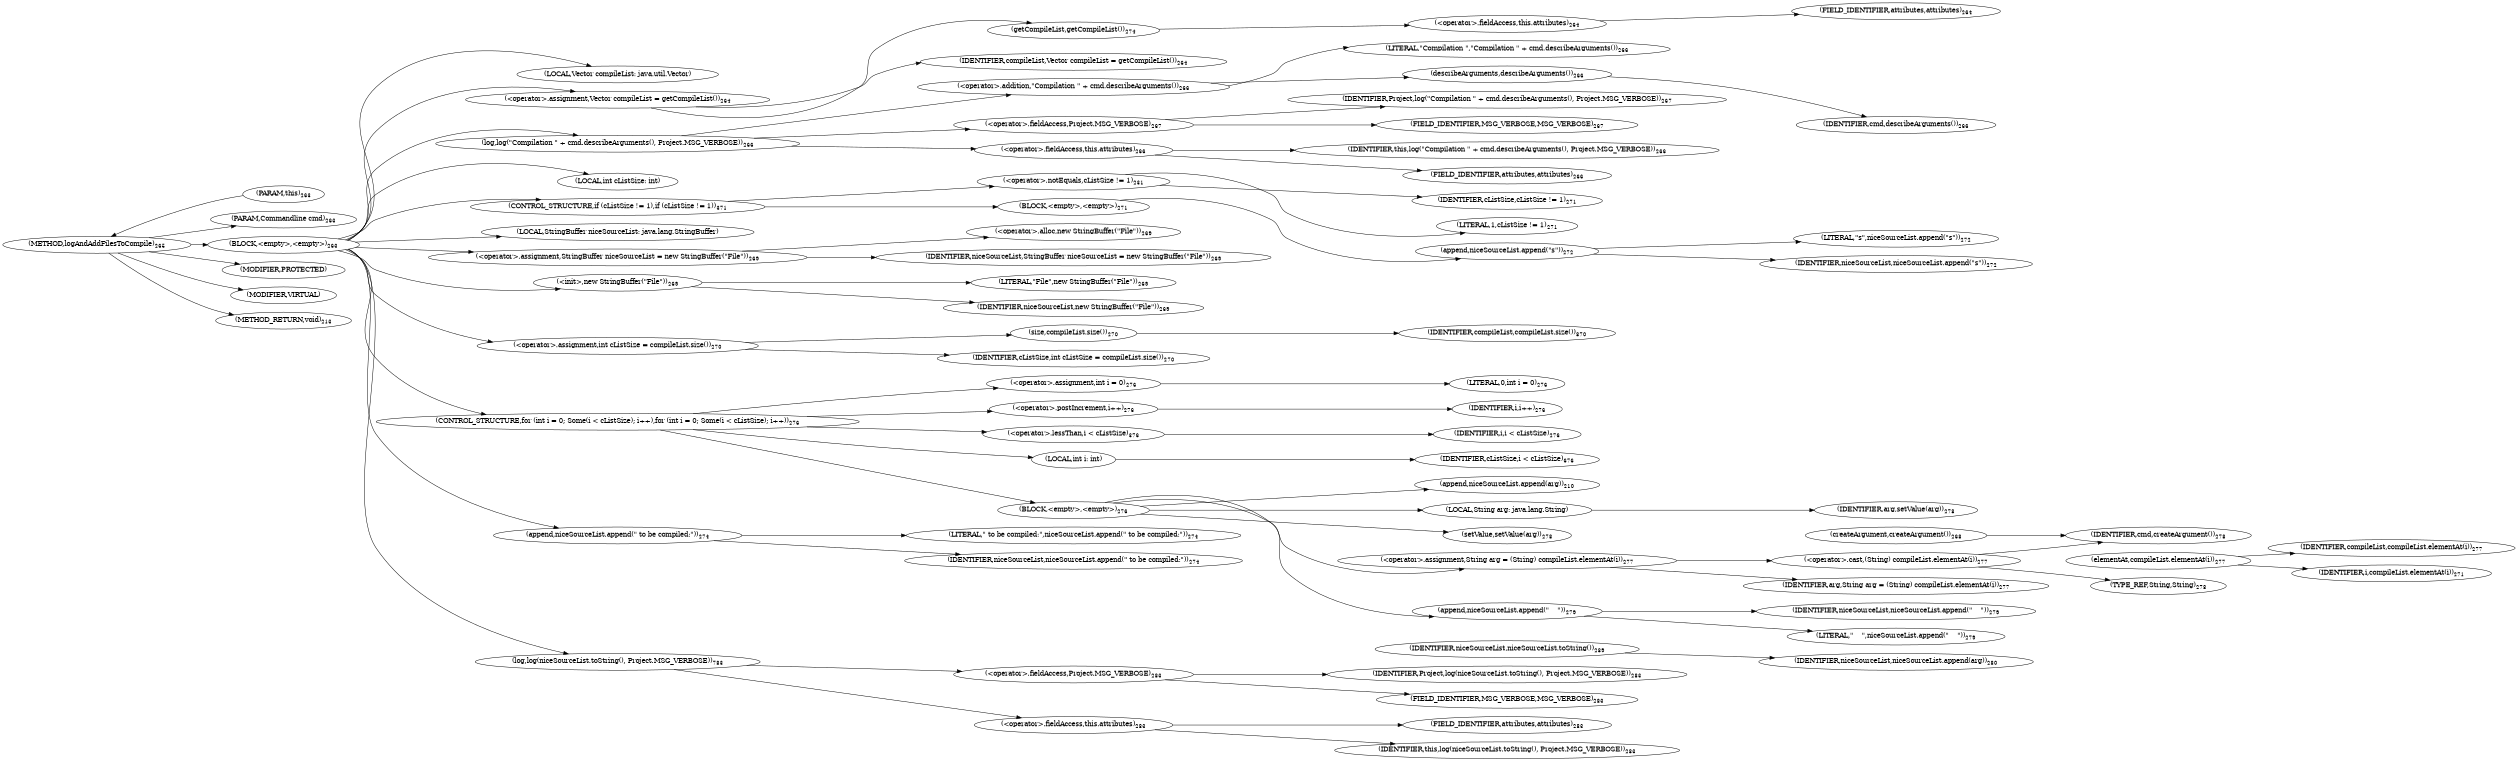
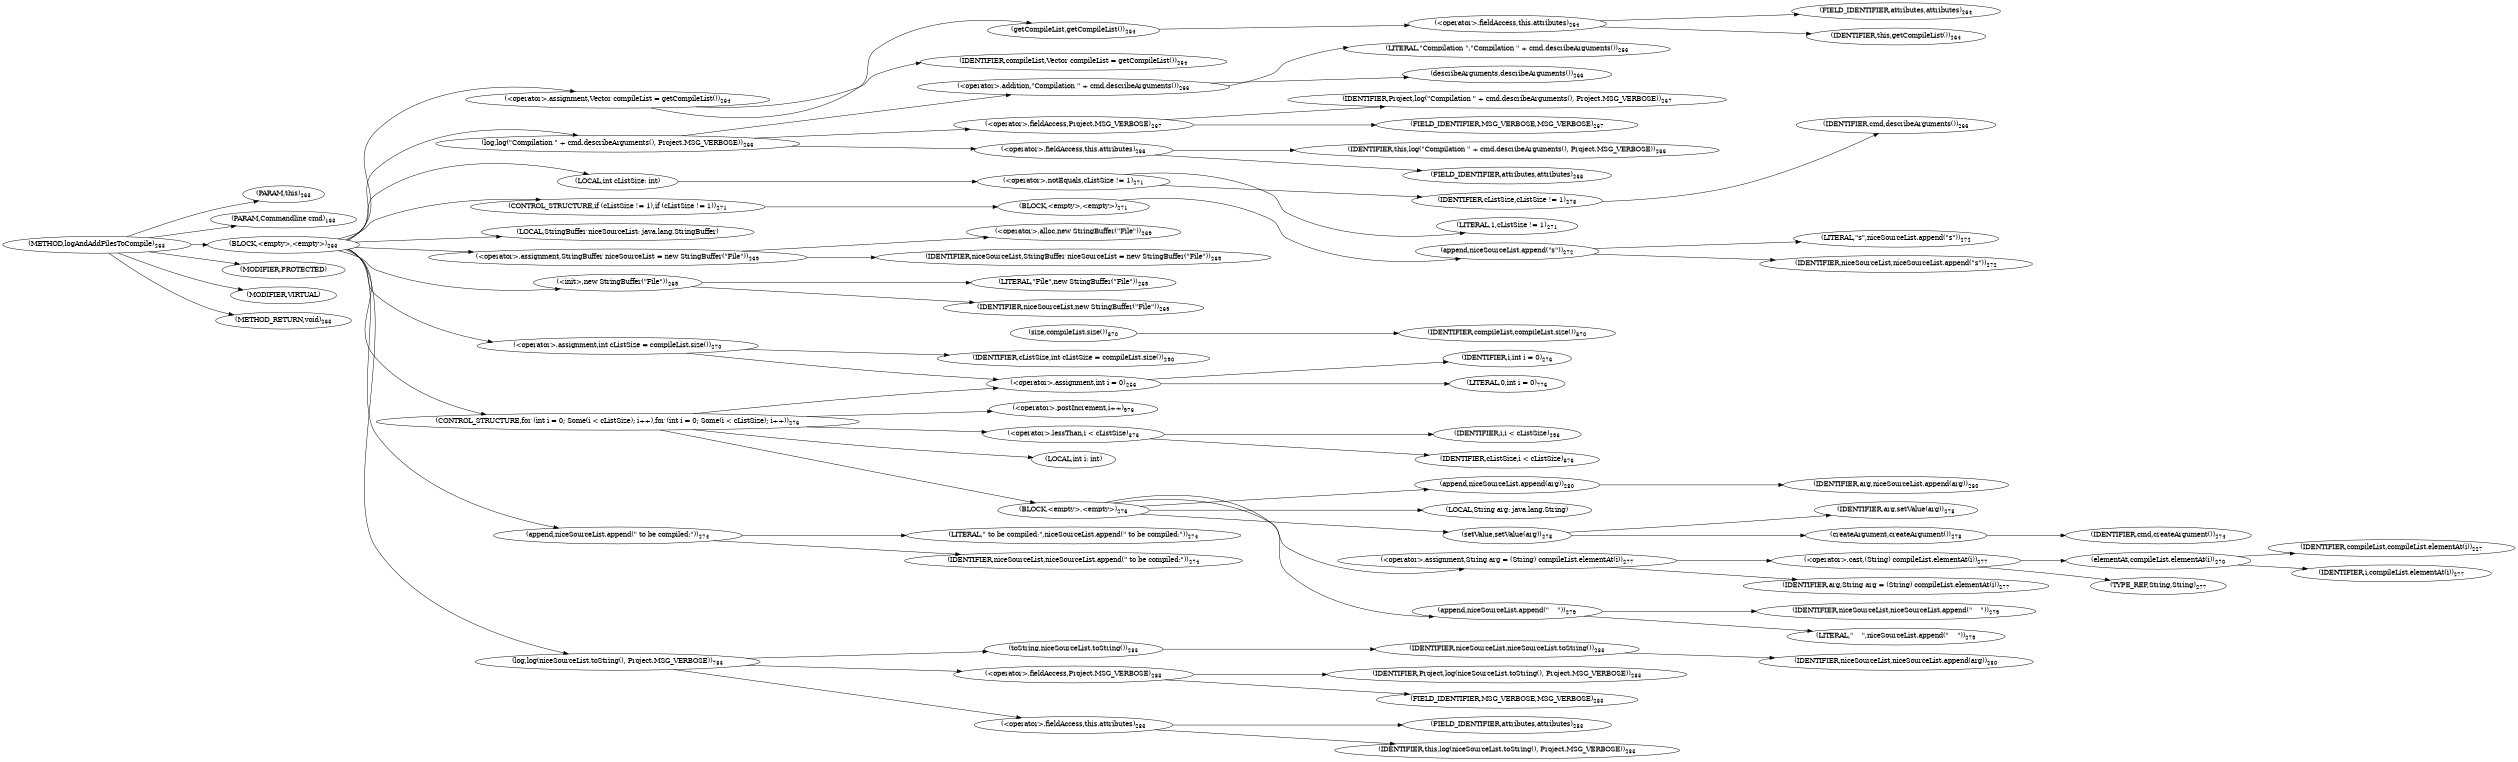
(1131, 30) -> (1131, 30)
none -> (1896, 37)
(618, 74) -> none
(1736, 89) -> (1742, 184)
(1139, 181) -> (1139, 181)
(859, 194) -> (825, 182)
(1571, 200) -> (1571, 200)
(722, 206) -> (722, 206)
(178, 211) -> (190, 216)
(331, 219) -> (331, 219)
(160, 244) -> (160, 244)
(327, 320) -> (327, 320)
(1113, 333) -> (1113, 333)
(876, 339) -> (840, 368)
(1169, 358) -> (1169, 358)
none -> (1507, 359)
(1131, 383) -> (1131, 383)
(1542, 383) -> (1542, 383)
(1129, 408) -> (1129, 408)
(1507, 409) -> none
(1555, 434) -> (1555, 434)
(1263, 460) -> (1287, 447)
(1569, 484) -> (1569, 484)
none -> (1896, 485)
(1701, 510) -> (1697, 525)
none -> (1686, 535)
(1957, 535) -> (1957, 535)
(2221, 535) -> (2221, 535)
(2477, 547) -> (2477, 547)
(2038, 549) -> (2041, 561)
(2220, 560) -> (2220, 560)
(2459, 573) -> (2459, 573)
(2201, 585) -> (2201, 585)
(1600, 648) -> (1600, 648)
none -> (1074, 649)
